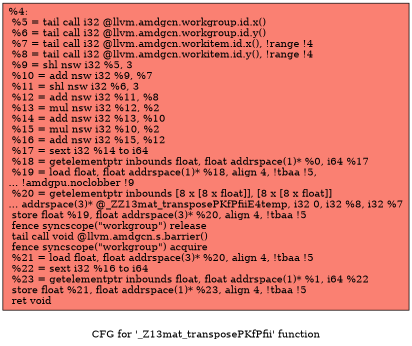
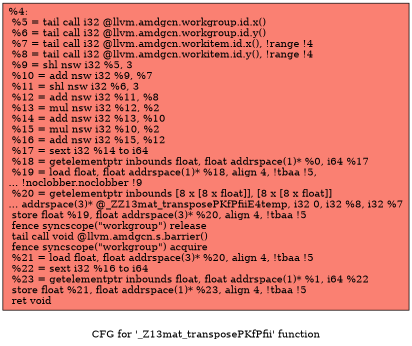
(72, 183) -> (76, 183)
